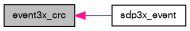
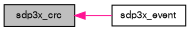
(39, 16) -> (39, 16)
